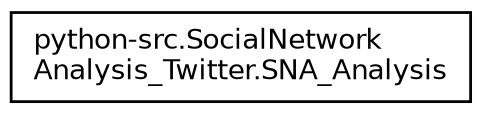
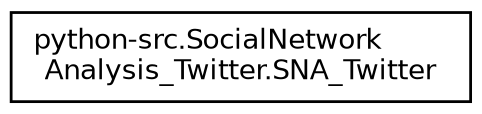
(241, 57) -> (241, 57)
